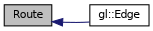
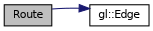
(76, 22) -> (66, 8)
